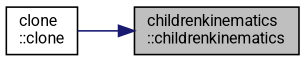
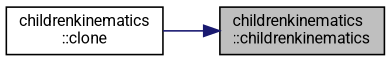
(42, 31) -> (85, 31)
